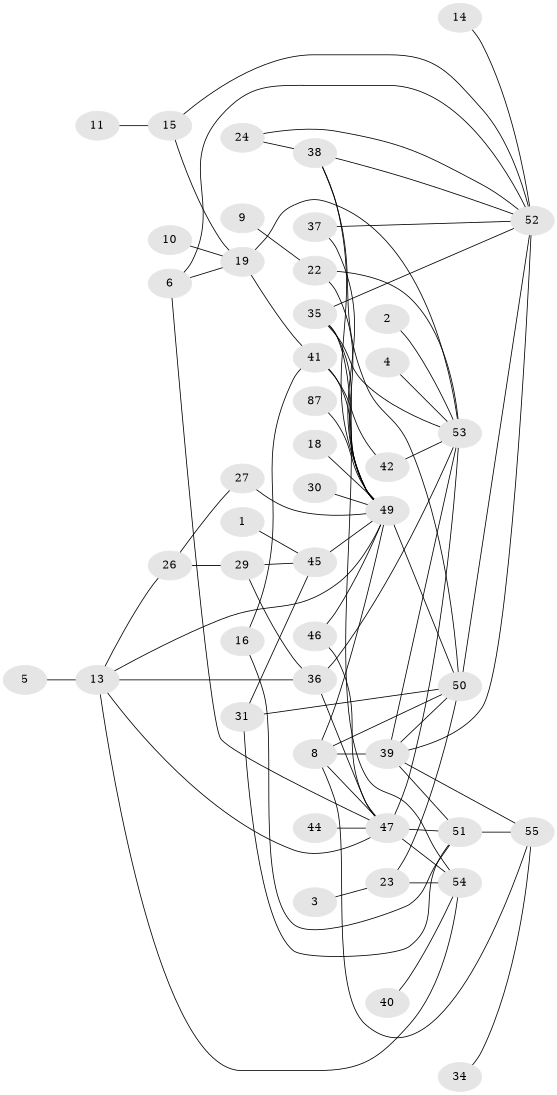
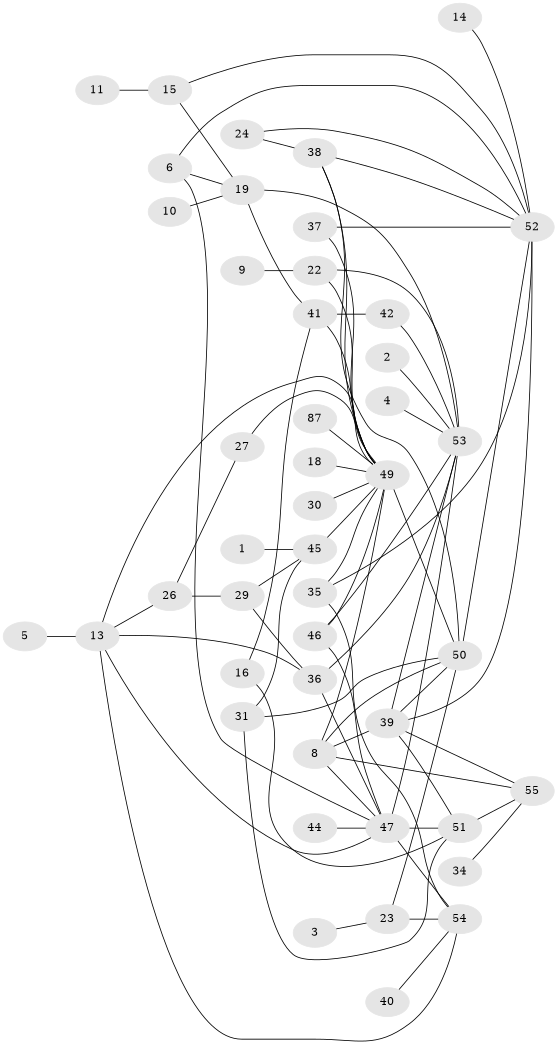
(378, 394) -> (392, 542)
